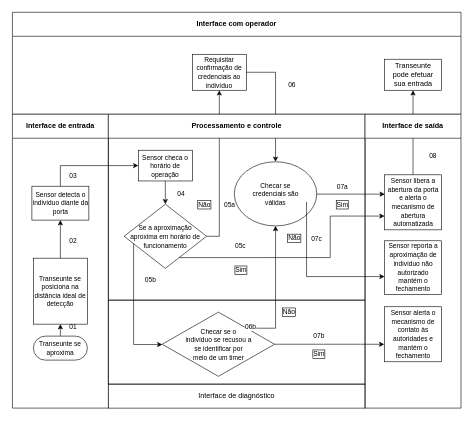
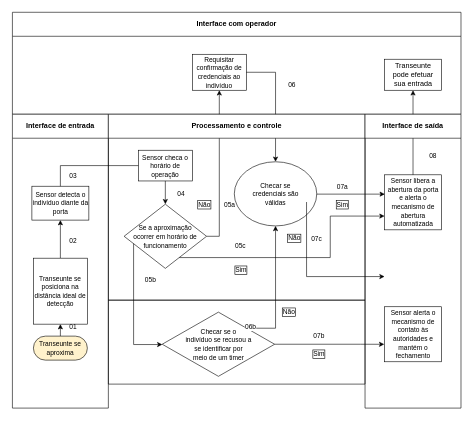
(132, 166) -> (134, 166)
(165, 237) -> (165, 237)
(413, 268) -> none
(60, 348) -> (60, 348)
(237, 396) -> none
